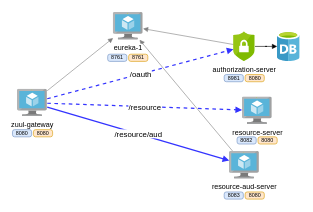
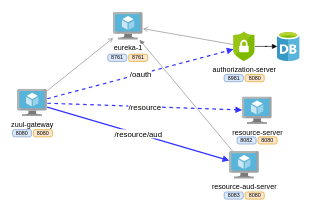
(149, 30) -> (147, 29)
(108, 42) -> (109, 41)
